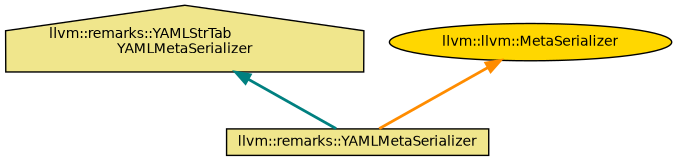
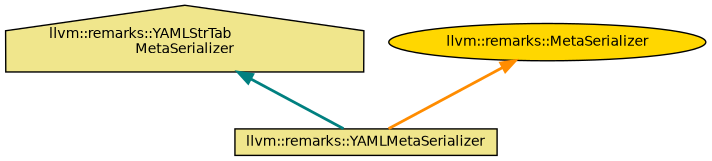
(185, 42) -> (185, 42)
(531, 42) -> (547, 42)
